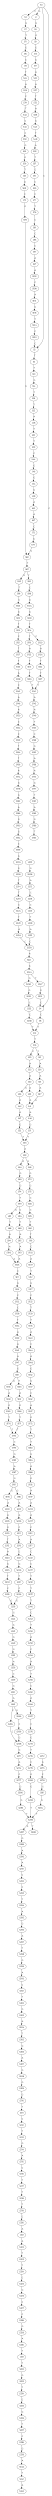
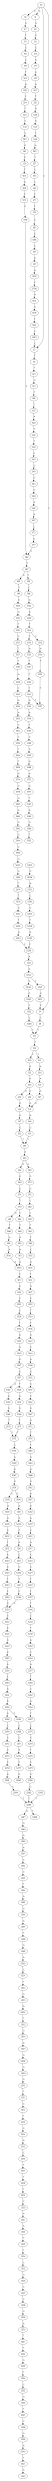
(37, 685) -> (34, 700)
(19, 1737) -> (7, 1737)
(21, 1800) -> none
